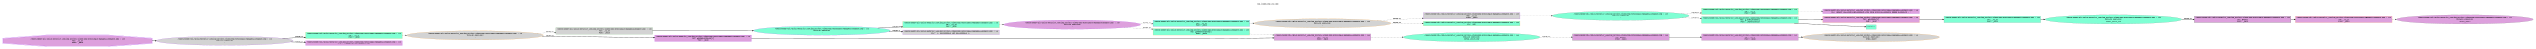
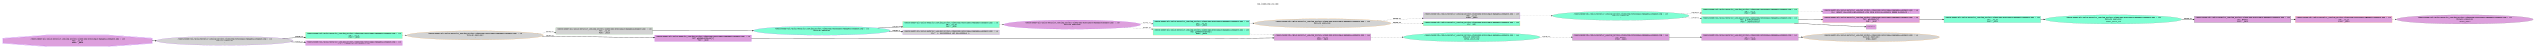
(1871, 27) -> (1871, 27)
